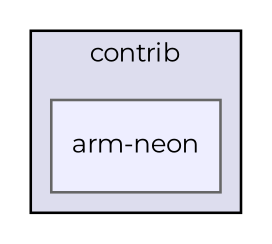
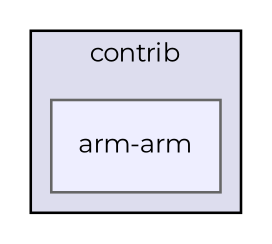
(136, 146) -> (136, 146)
